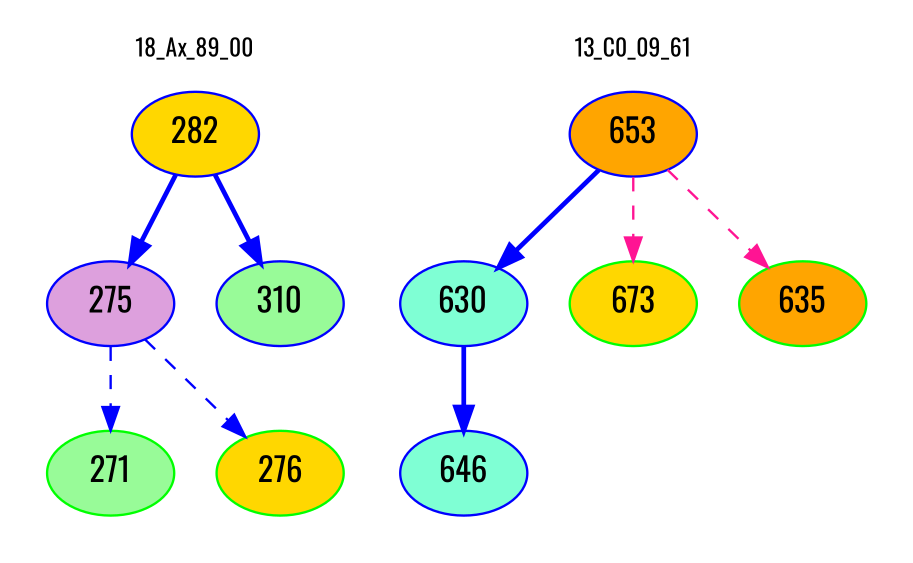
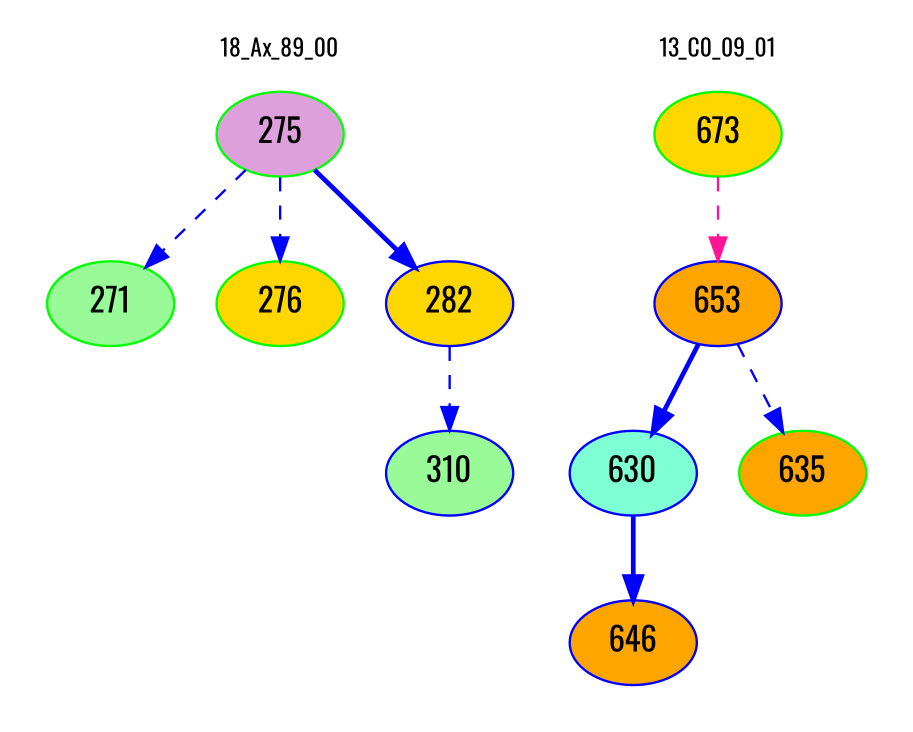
(633, 51) -> (718, 51)
(633, 207) -> (718, 207)
(158, 208) -> (356, 210)
(232, 208) -> (450, 377)
(709, 210) -> (755, 378)
(111, 304) -> (280, 134)
(464, 473) -> (633, 643)
